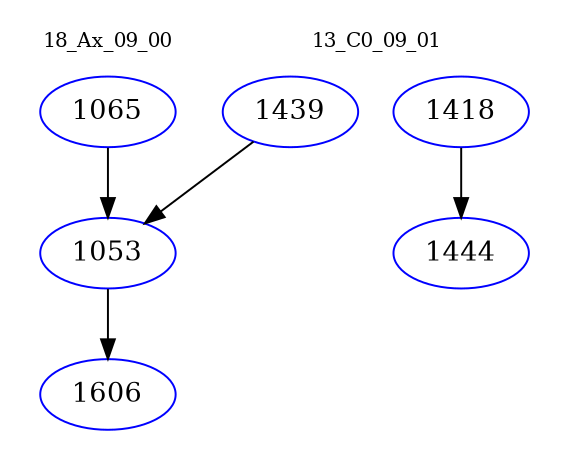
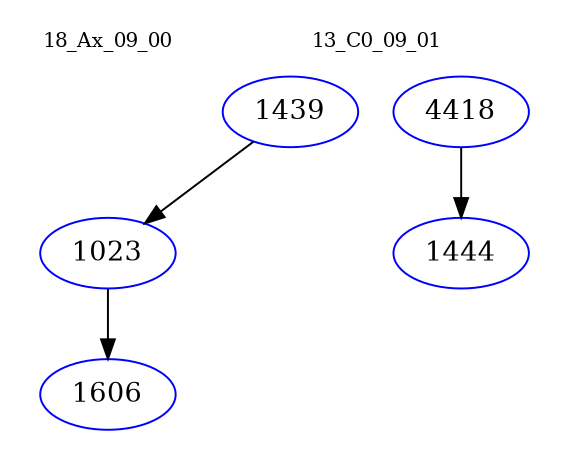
(108, 112) -> none
(461, 112) -> (461, 112)
(108, 253) -> (108, 253)
